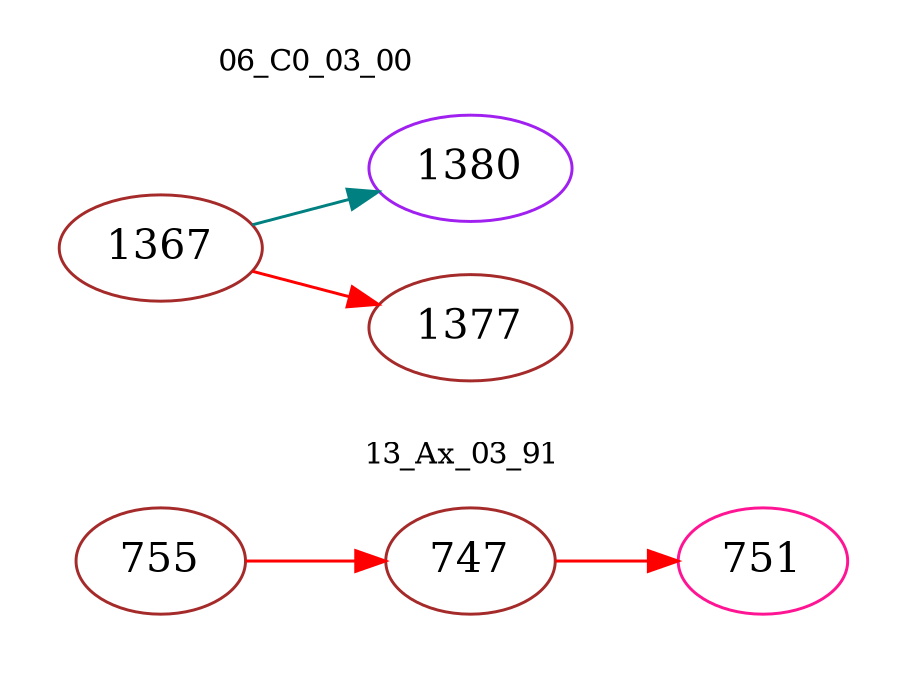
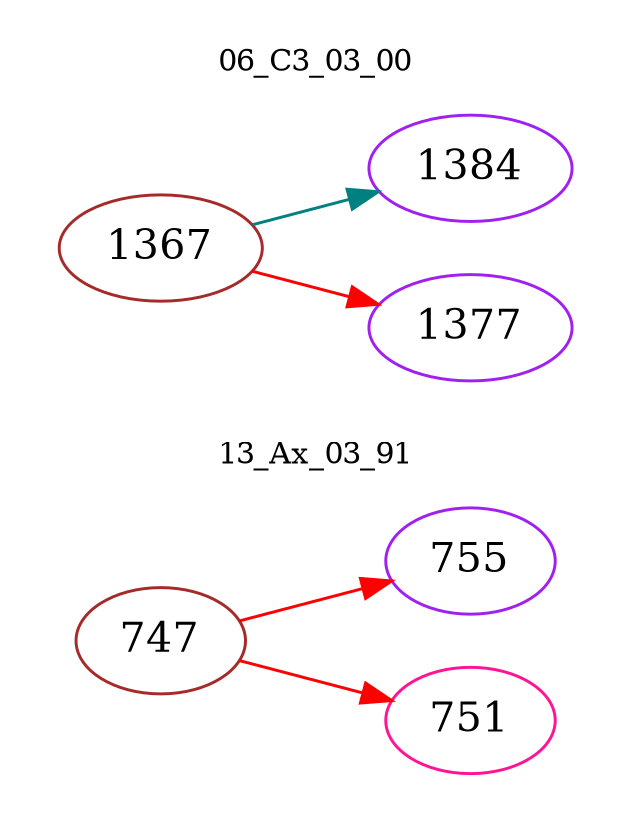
(316, 63) -> (316, 63)
(470, 168) -> (470, 168)
(470, 328) -> (470, 328)
(161, 561) -> (470, 561)
(301, 561) -> (301, 605)
